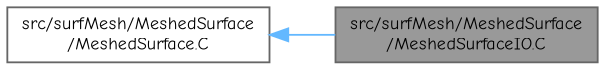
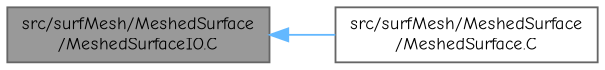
(312, 35) -> (312, 35)
